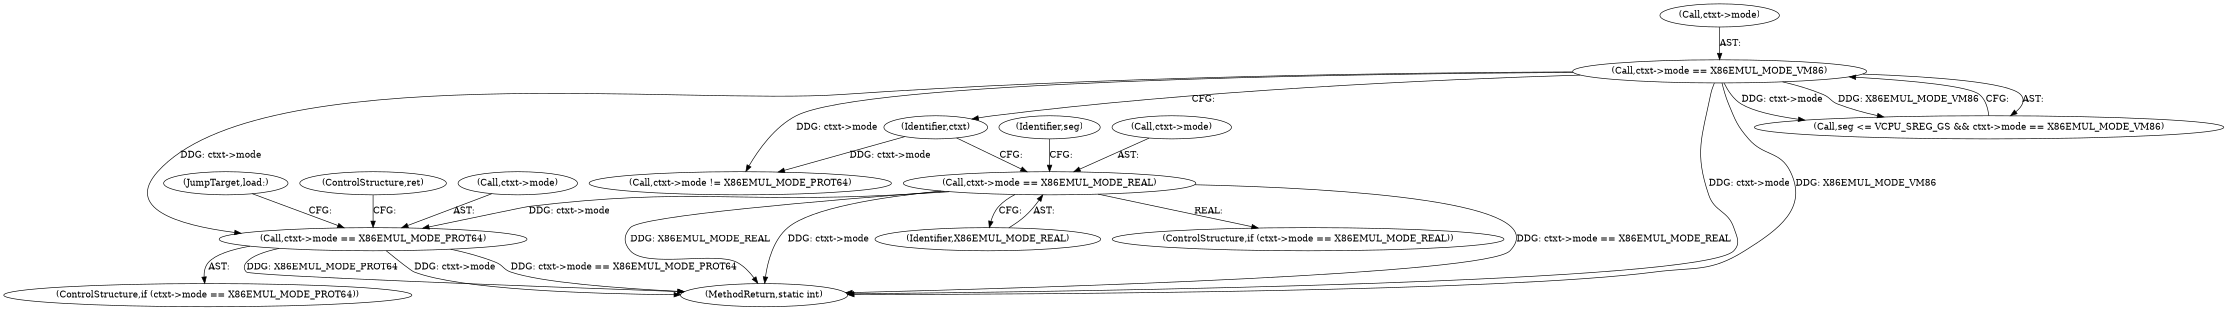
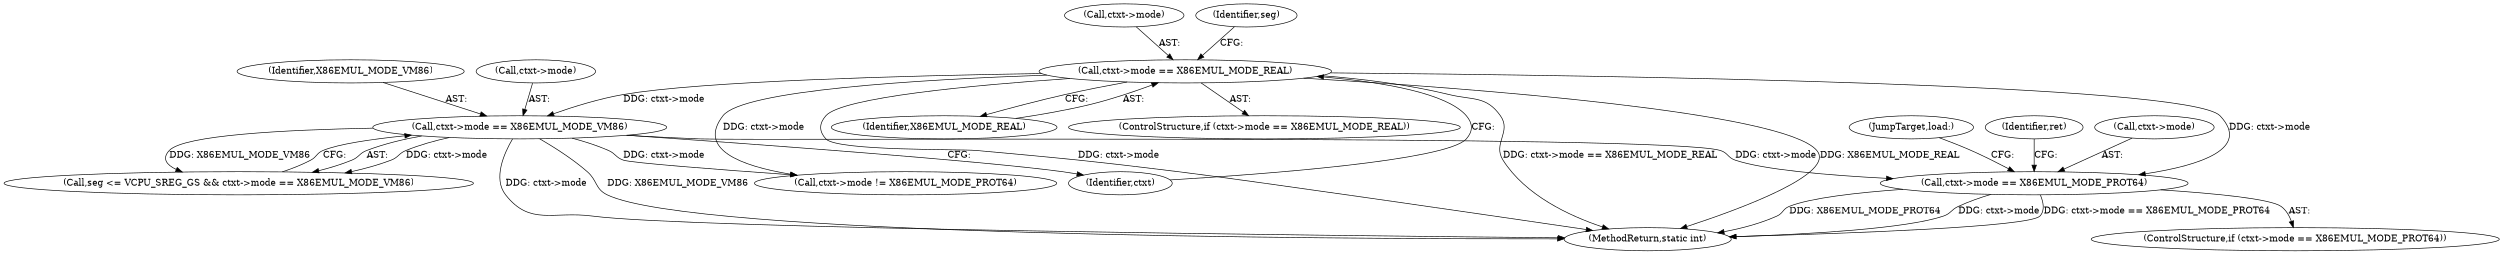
none -> (351, 71)
none -> (796, 81)
(845, 153) -> (828, 90)
(373, 183) -> (2034, 127)
(1210, 211) -> (1242, 99)
